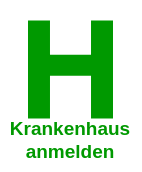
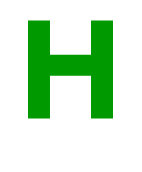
(71, 141) -> none
